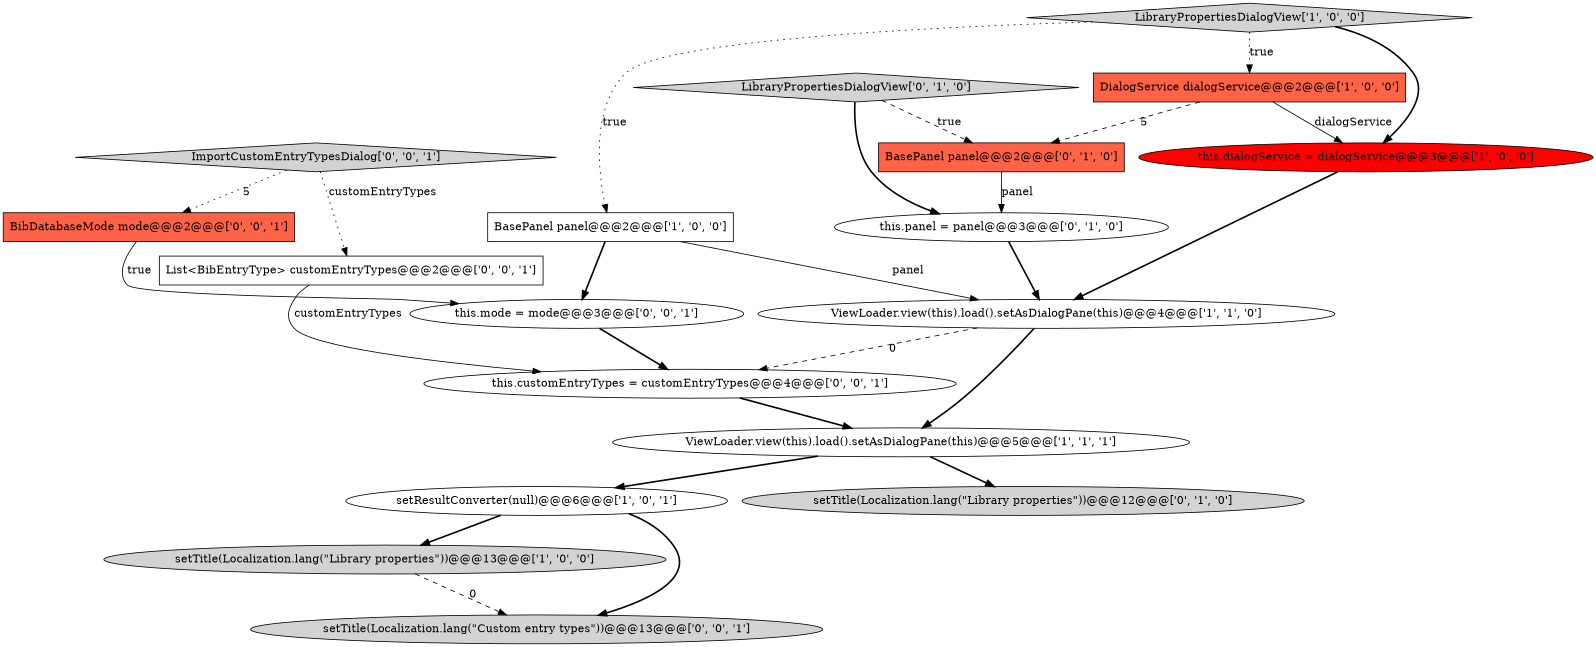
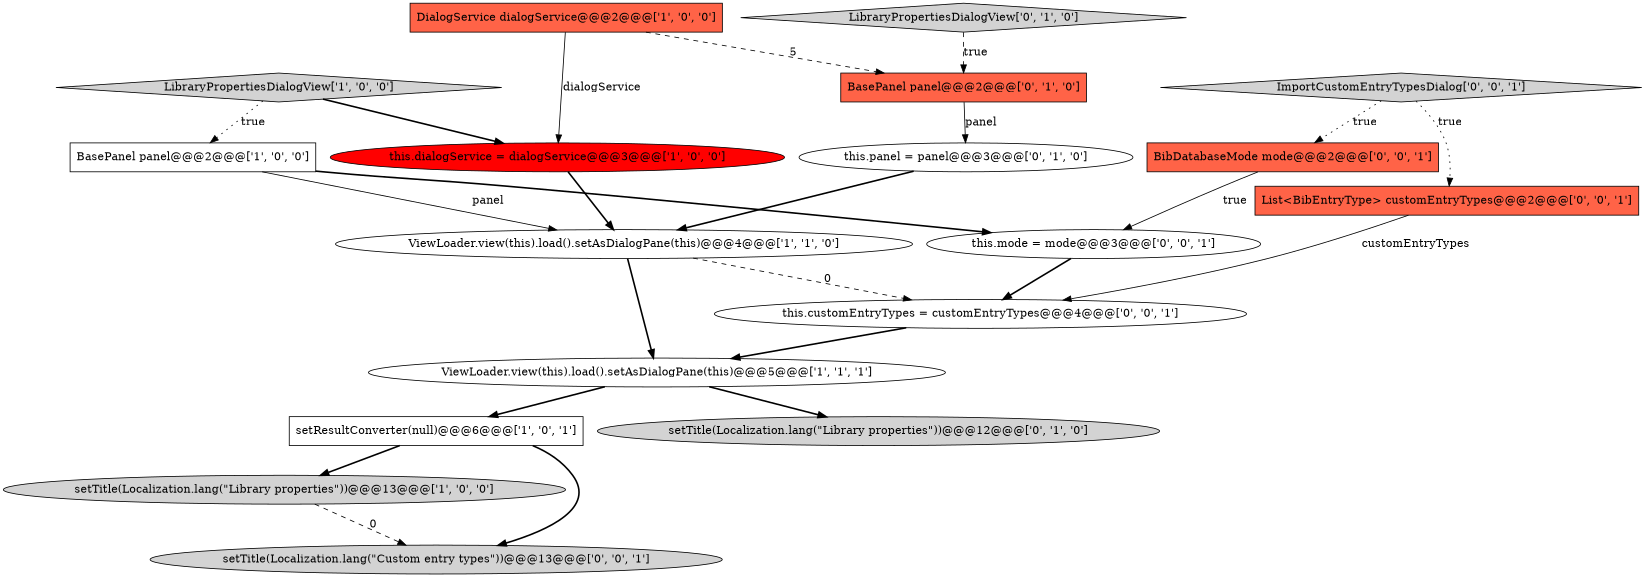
(1250, 49) -> none
(871, 171) -> none
(247, 192) -> (1365, 122)
(383, 192) -> (1450, 122)
(351, 271) -> (1447, 201)
(537, 501) -> (436, 431)
